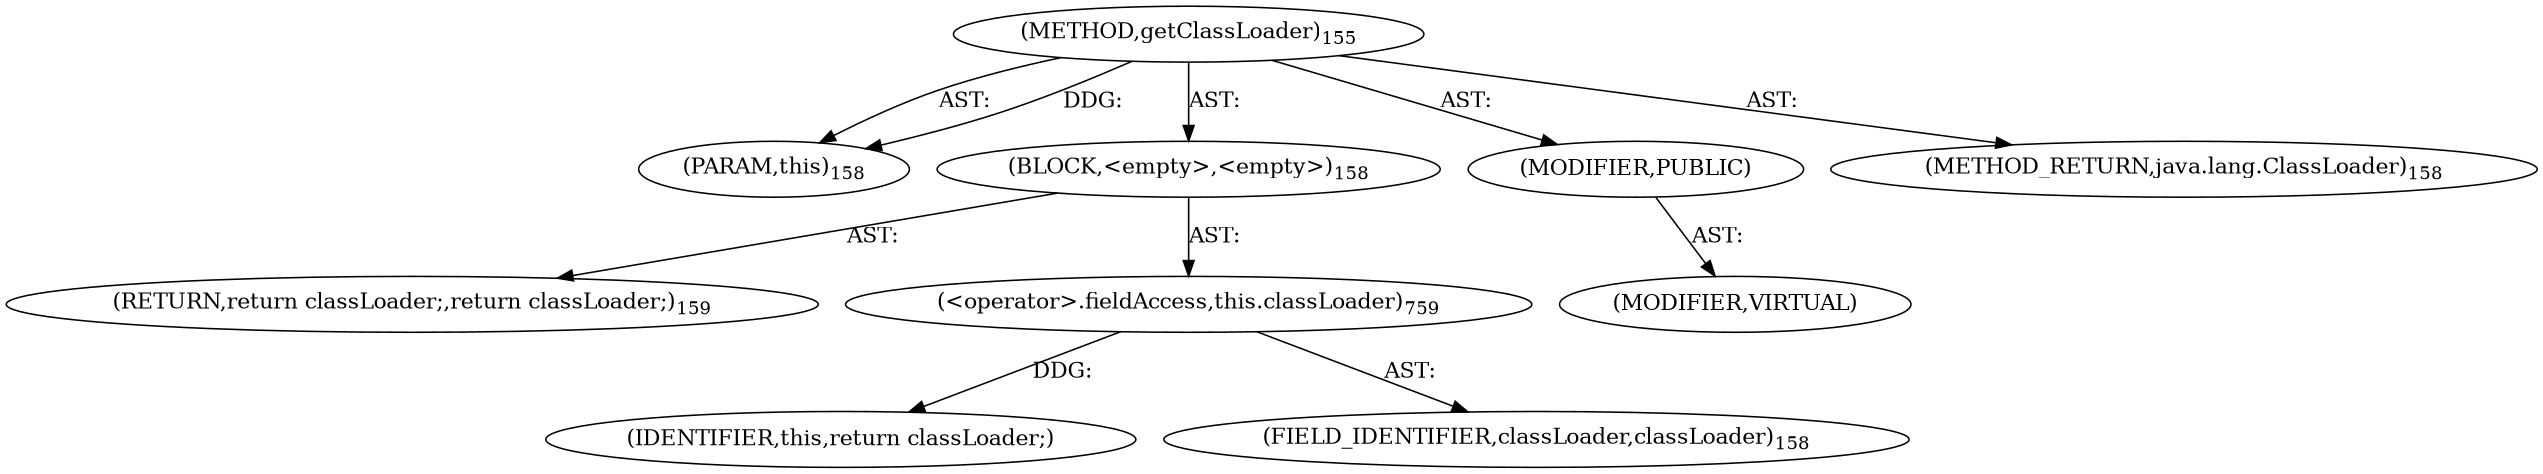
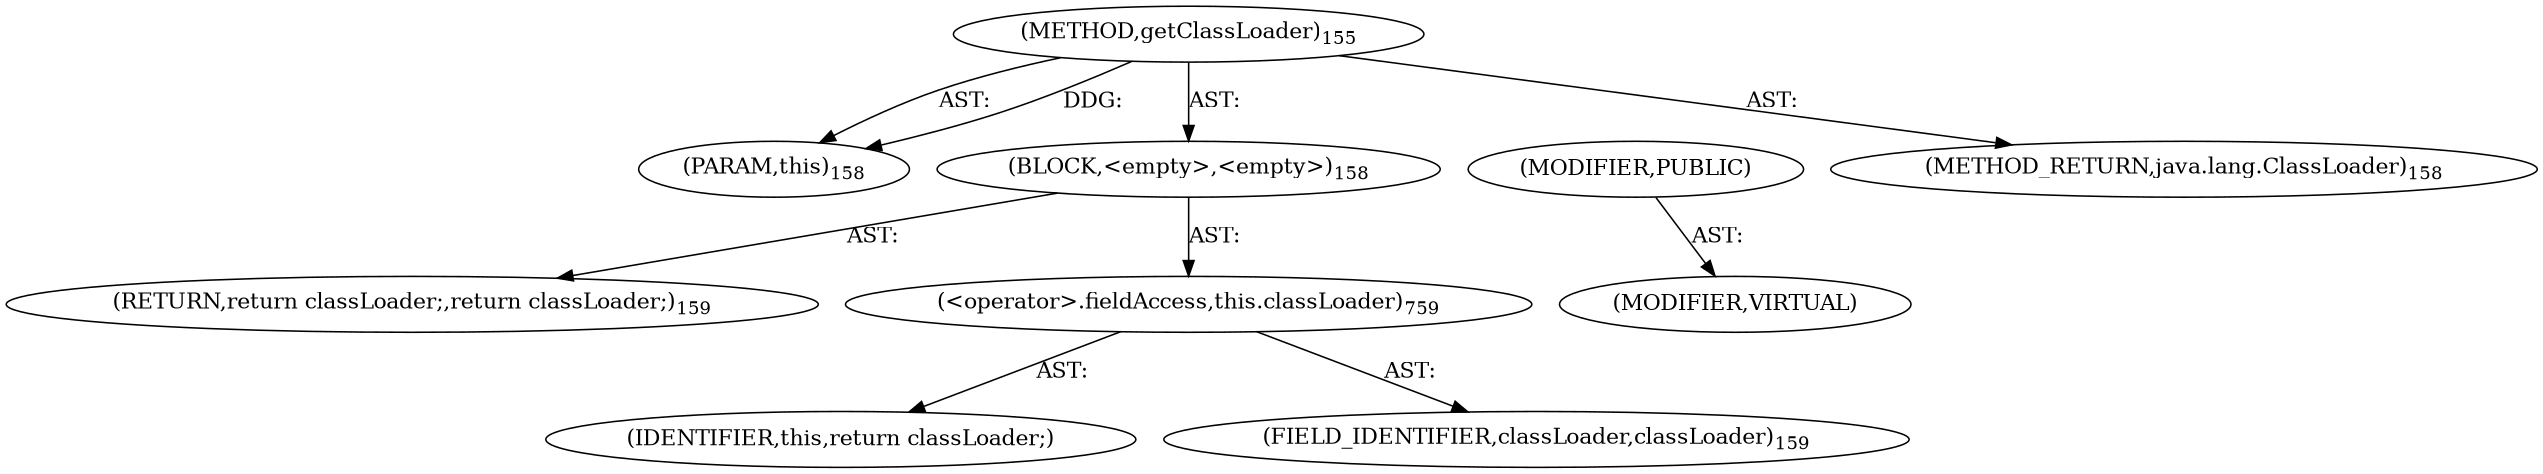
(1407, 100) -> none
(1066, 372) -> (1066, 372)
(1793, 437) -> (1793, 437)
